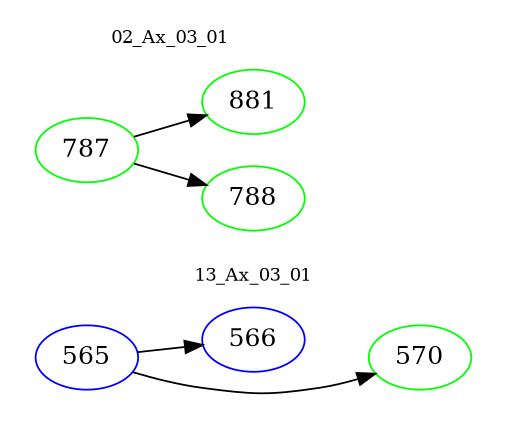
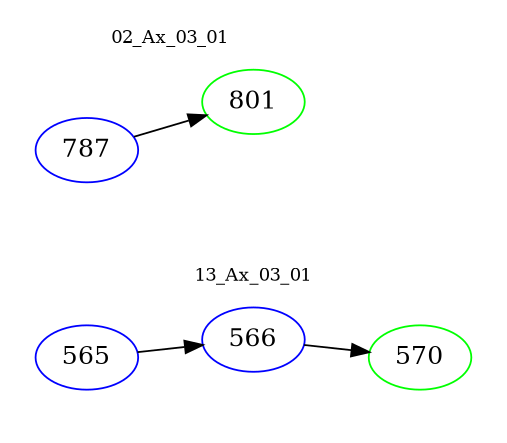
(253, 102) -> (253, 102)
(87, 150) -> (87, 150)
(253, 198) -> none
(245, 393) -> (328, 348)
